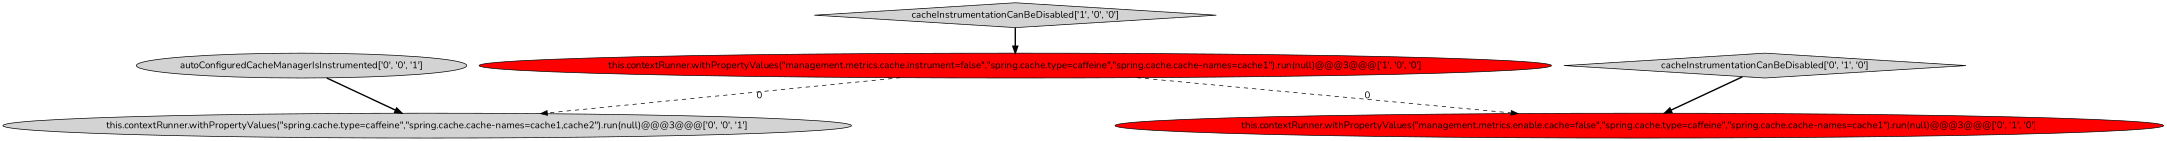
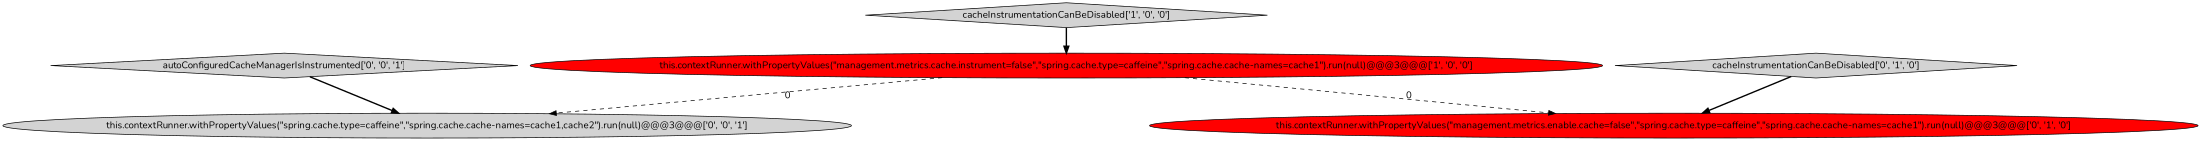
(302, 66) -> (284, 66)
